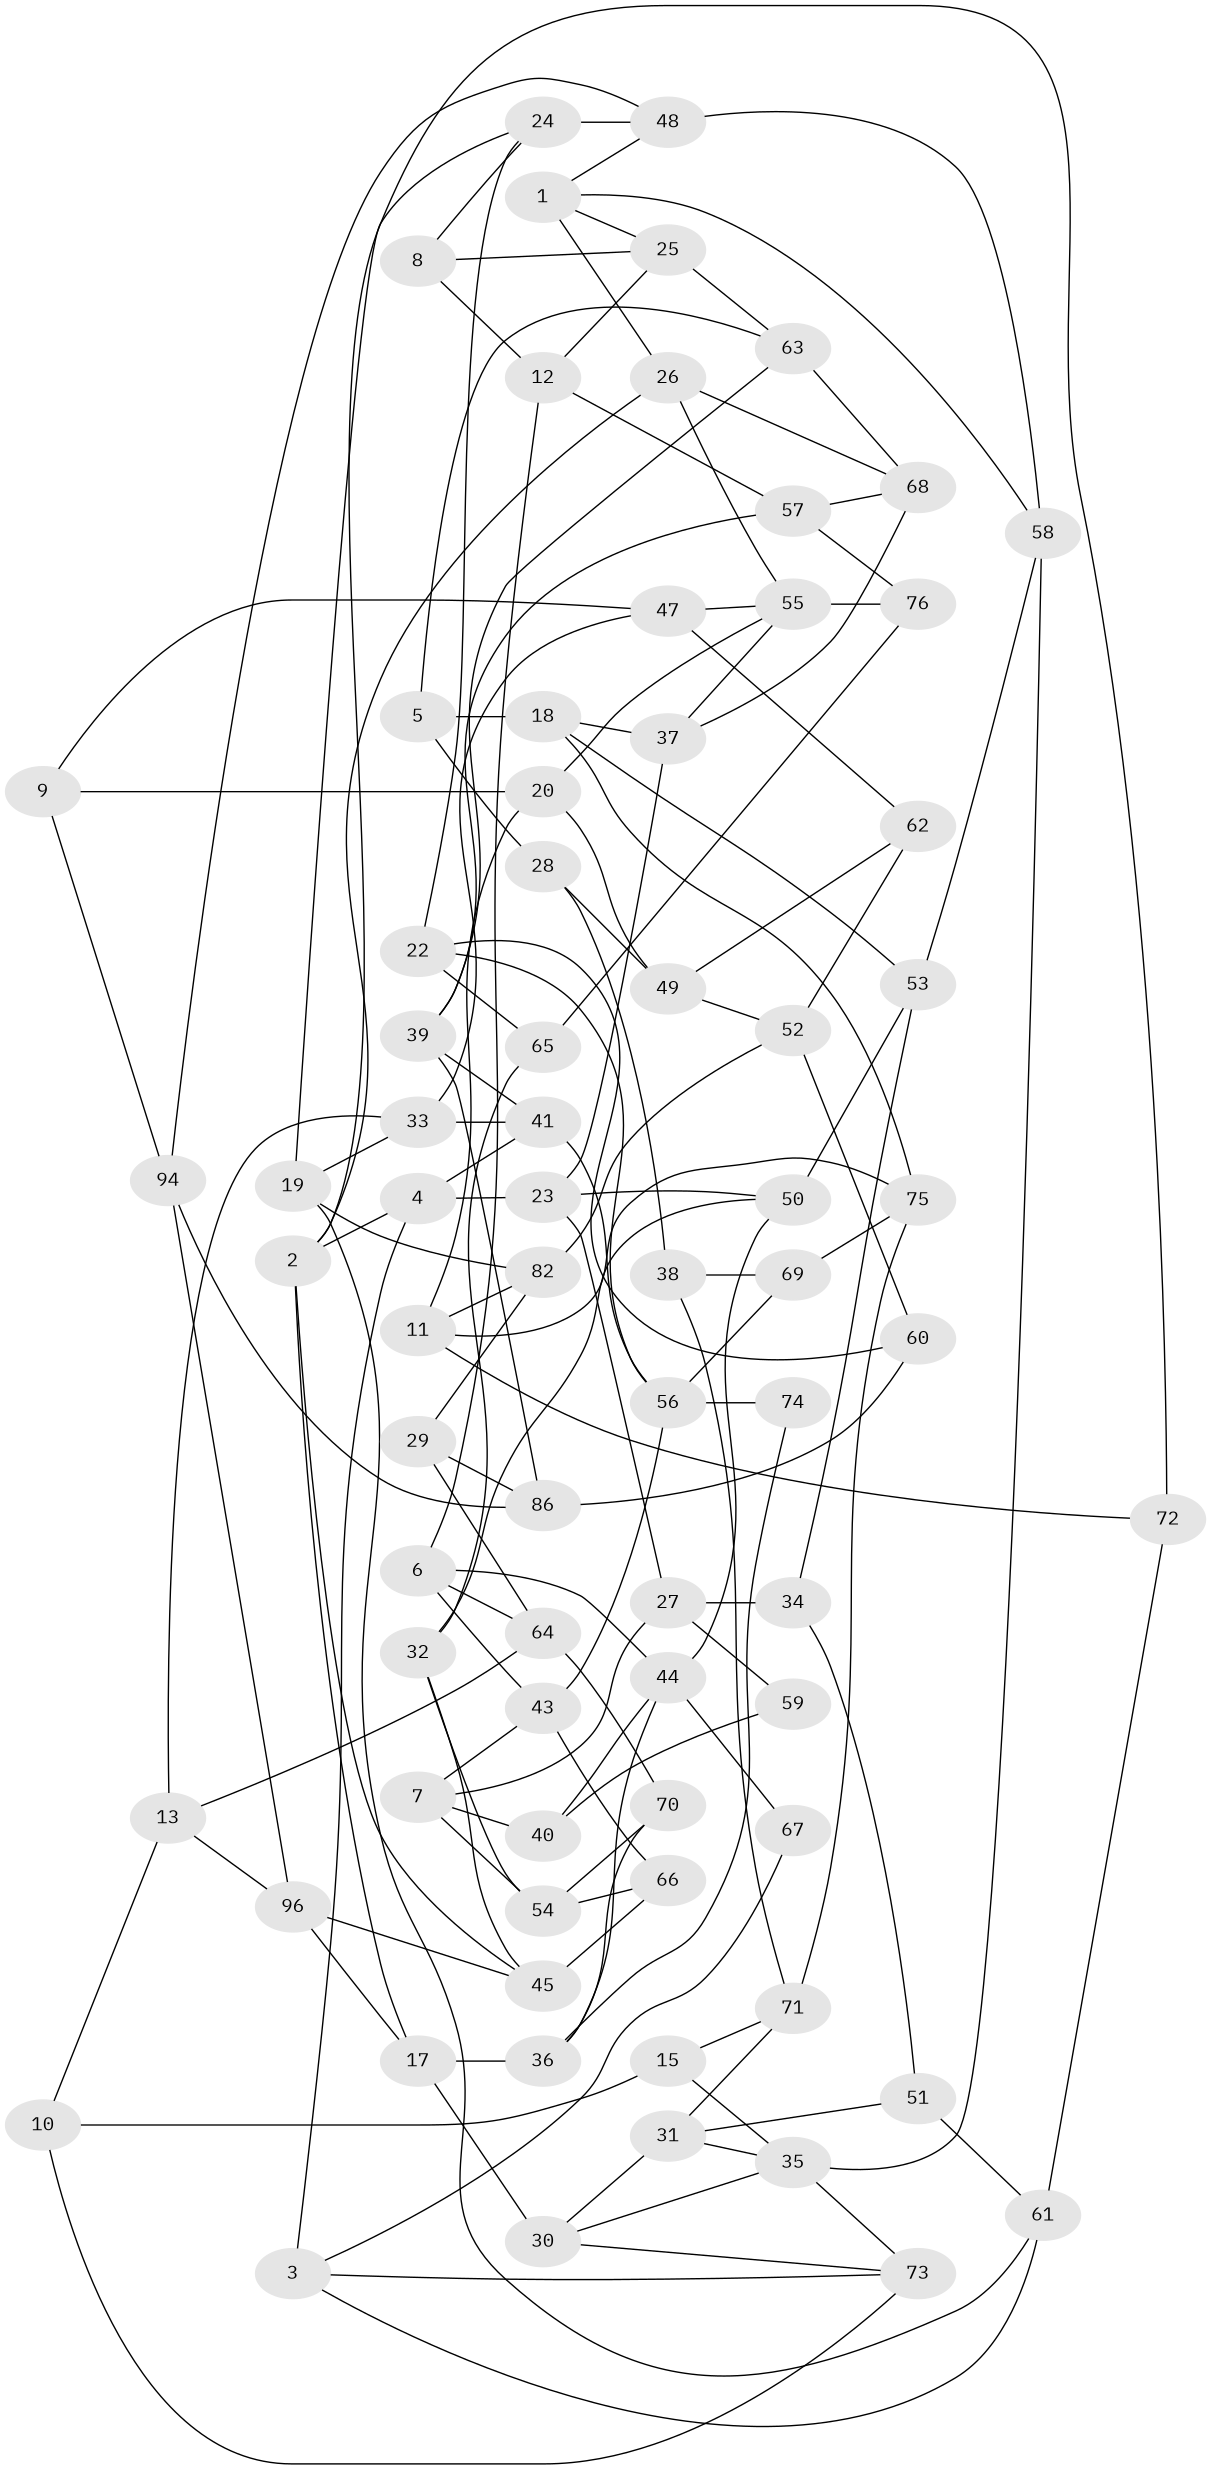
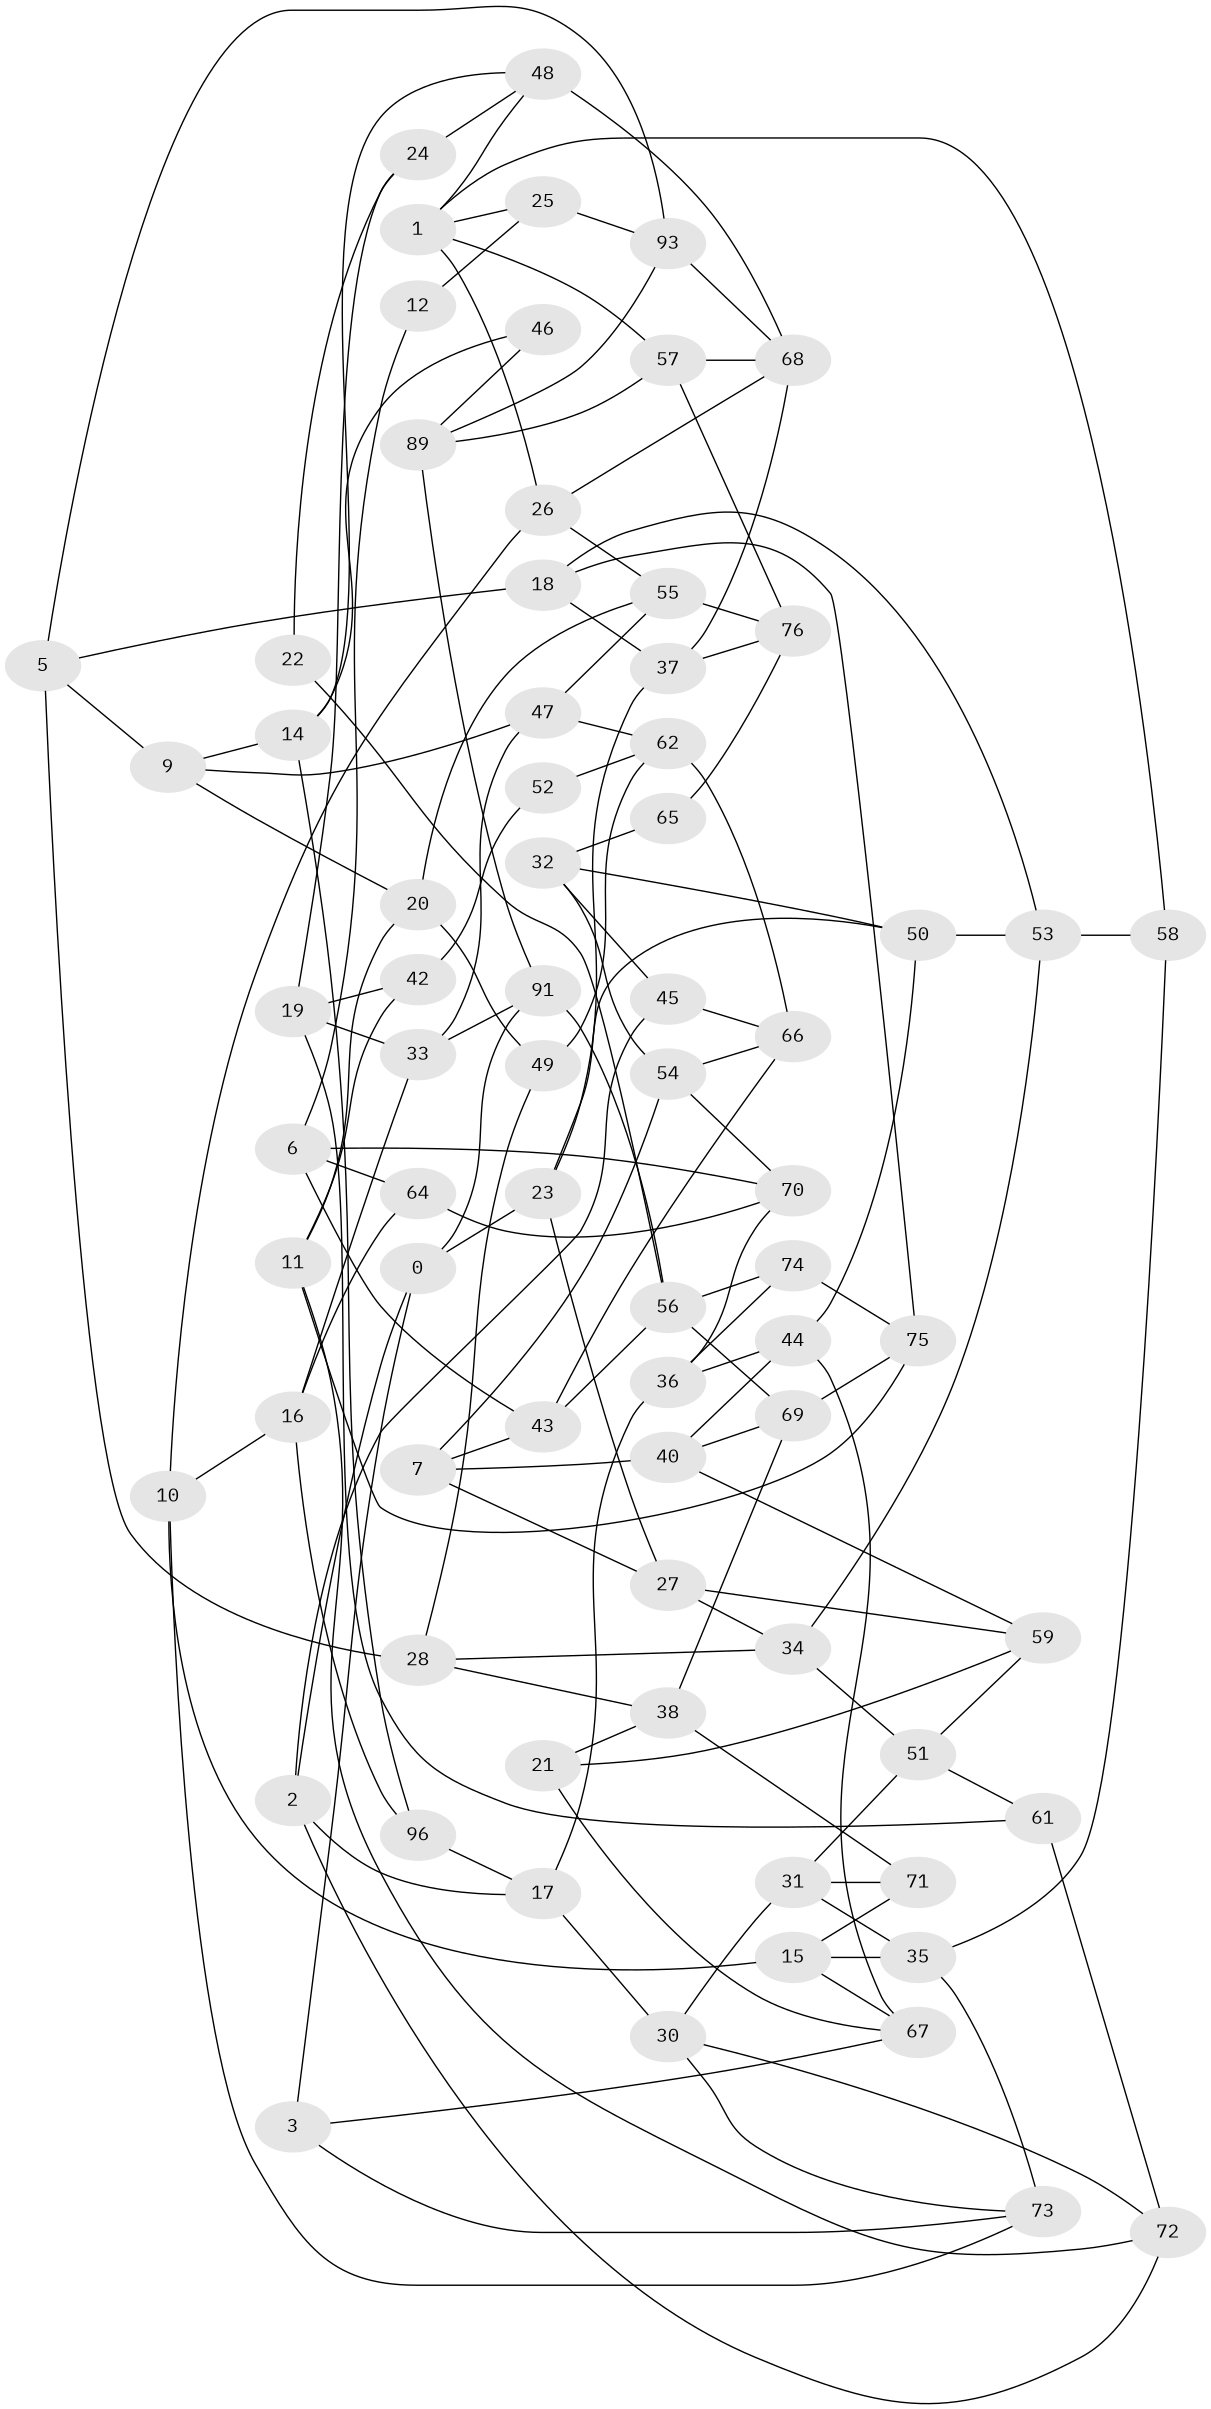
(979, 206) -> (697, 196)
(418, 261) -> none
(793, 349) -> (668, 243)
(659, 439) -> (555, 279)
(728, 674) -> (731, 650)
none -> (105, 716)
(348, 817) -> (258, 967)
none -> (752, 882)
(482, 1001) -> none
(731, 1010) -> none
(418, 1036) -> (418, 445)
(543, 1122) -> (543, 991)
(168, 1181) -> (293, 735)
(418, 1199) -> (418, 1269)
(543, 1272) -> (418, 980)
(918, 1339) -> none
none -> (731, 1437)
(418, 1442) -> none
(543, 1506) -> (543, 330)
(563, 1588) -> (545, 1153)
(851, 1603) -> (856, 1303)
none -> (605, 1655)
none -> (981, 1696)
none -> (543, 1766)
(168, 1818) -> (293, 1417)
(413, 1945) -> none
none -> (856, 1995)
(668, 2202) -> (930, 2112)
(733, 2424) -> none
